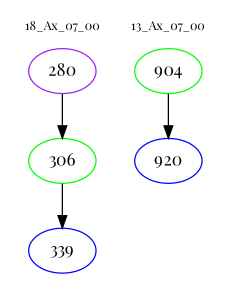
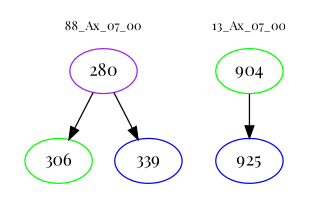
(63, 27) -> (104, 27)
(168, 161) -> (249, 161)
(62, 200) -> (123, 110)
